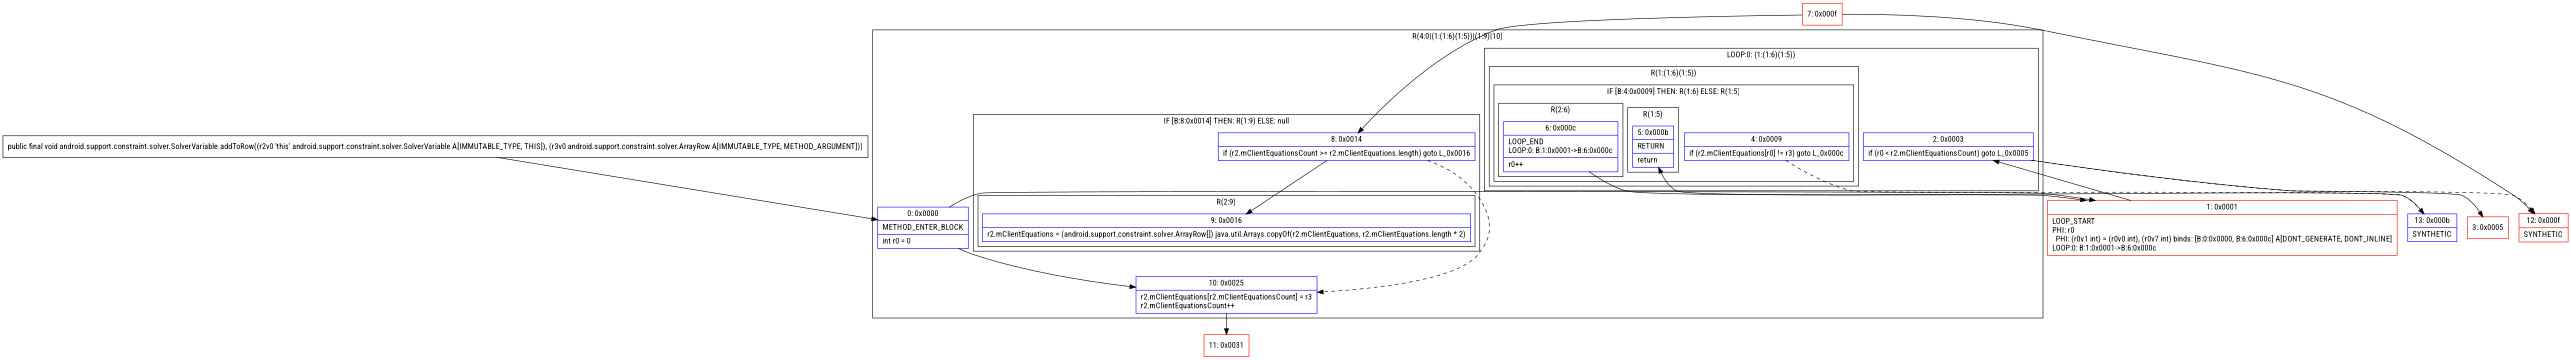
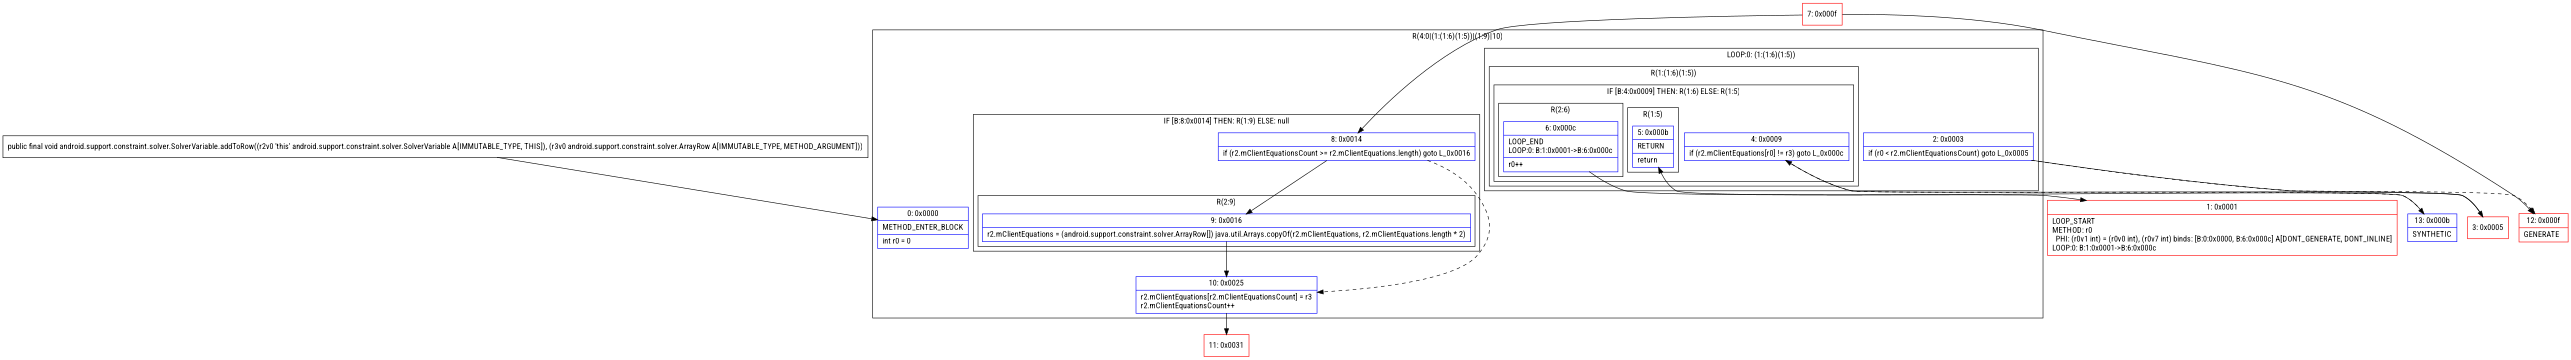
(2065, 181) -> none
(1461, 192) -> none
none -> (2139, 192)
(2064, 230) -> (2073, 230)
(2544, 235) -> (2542, 235)
(1043, 273) -> (1227, 256)
